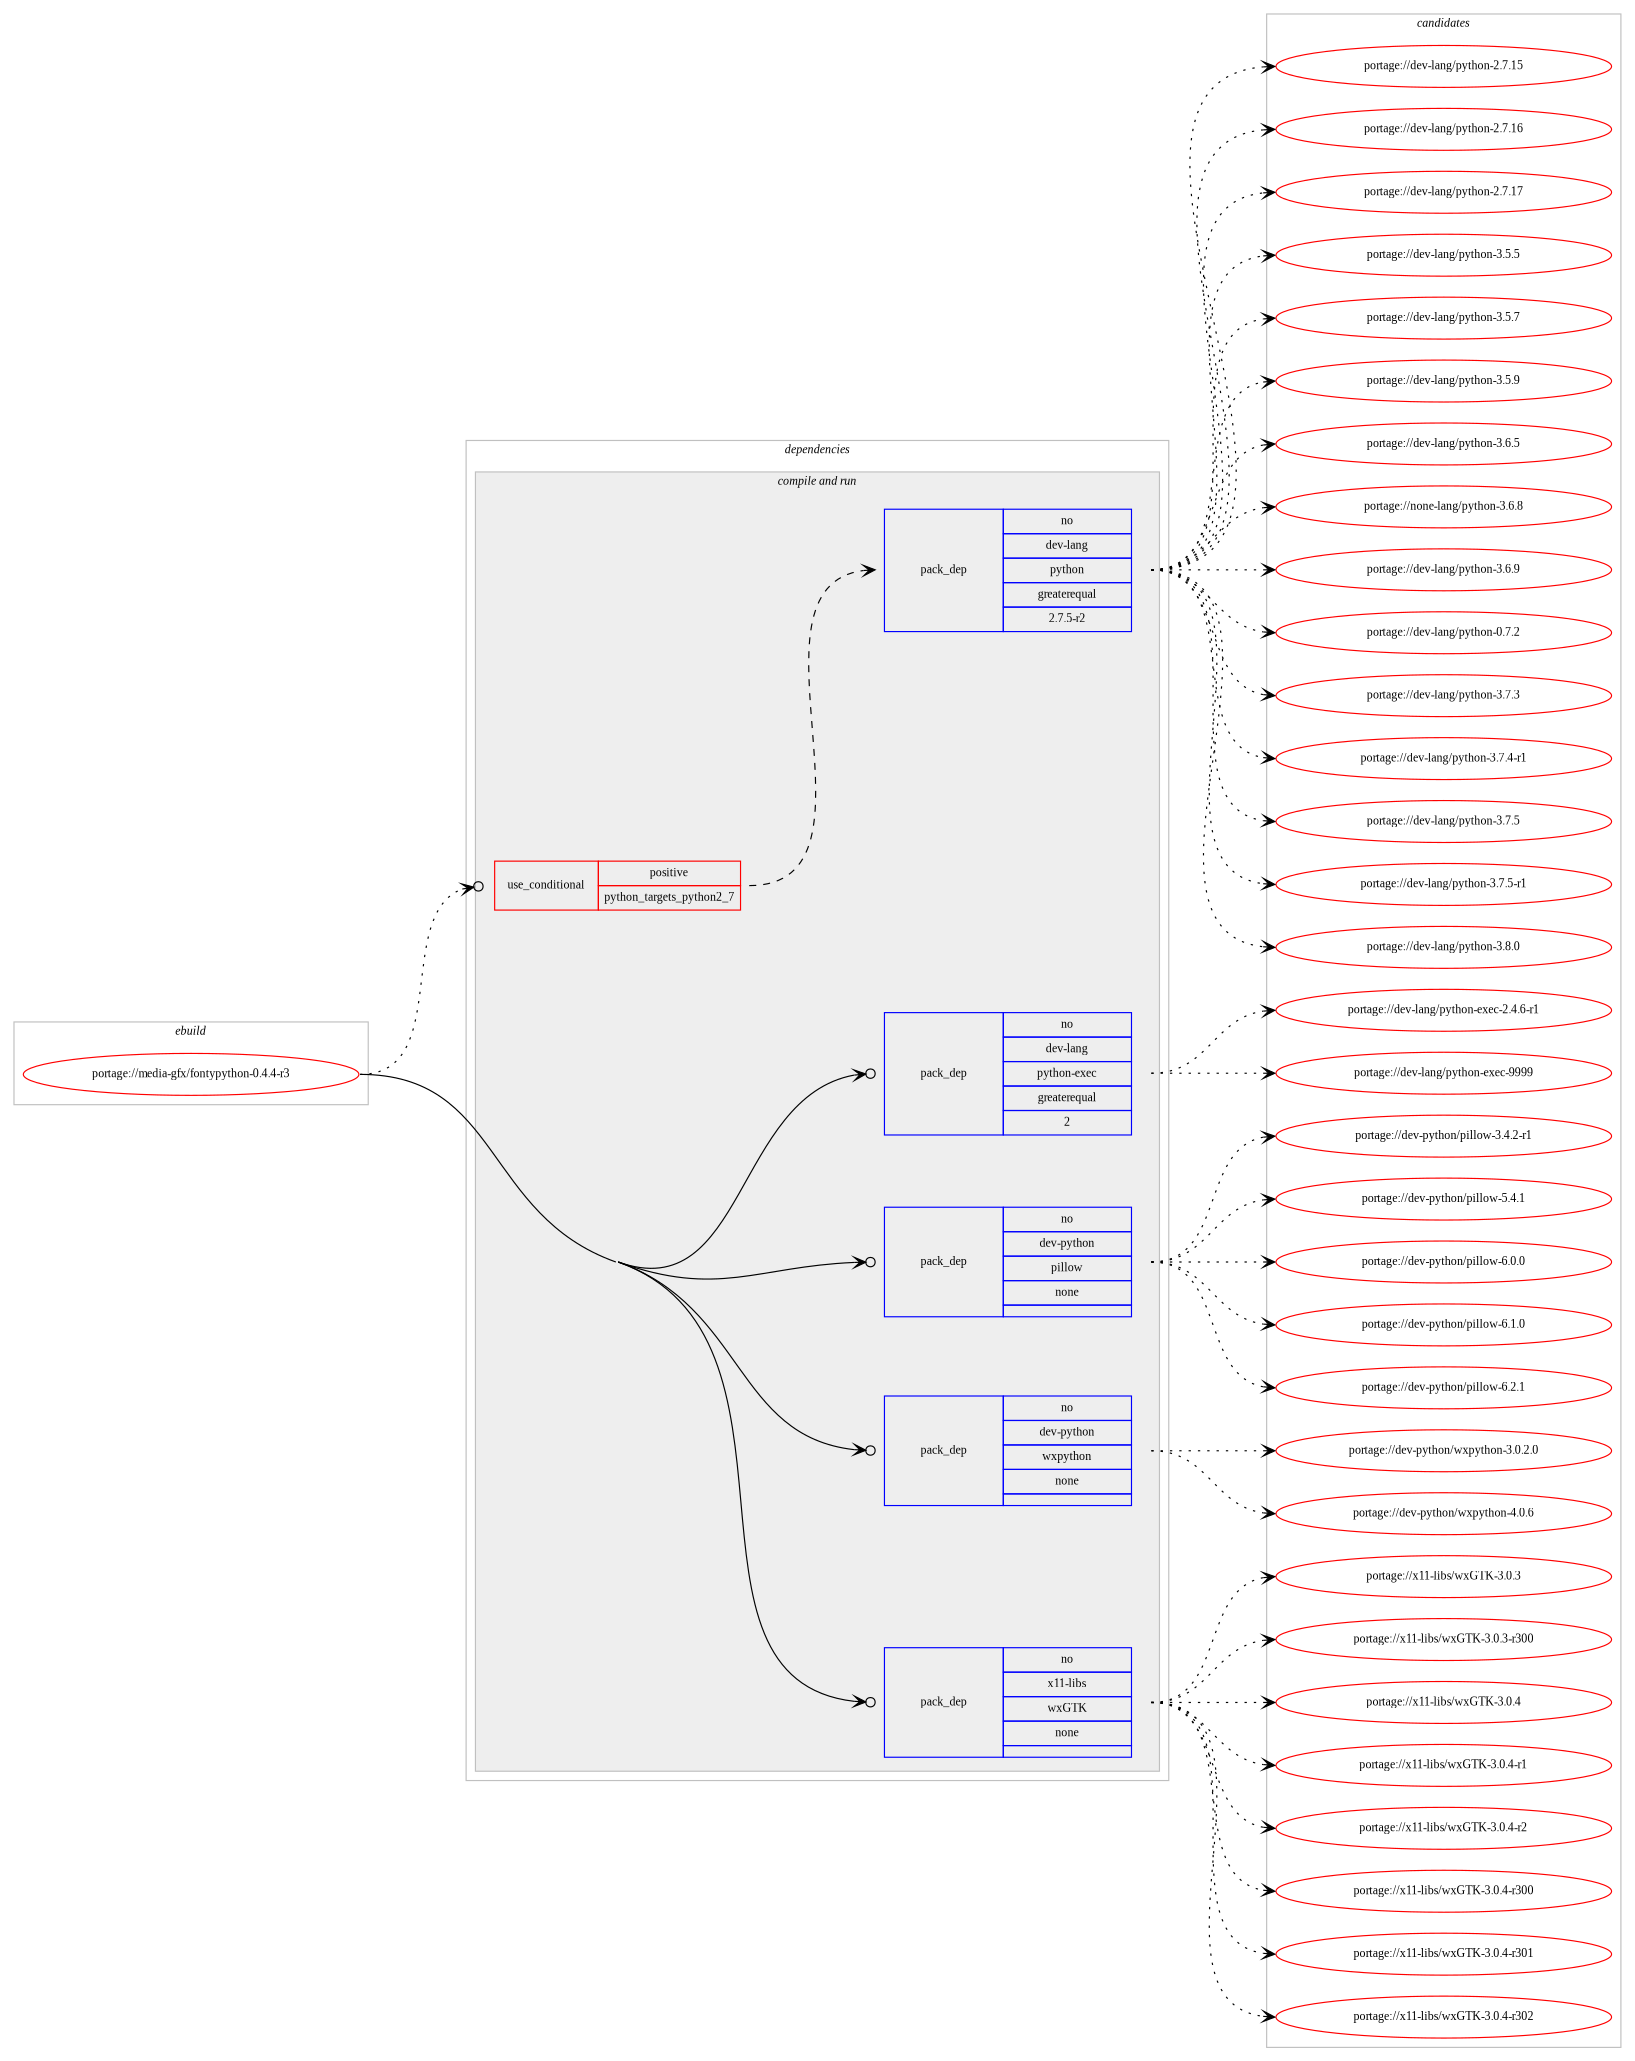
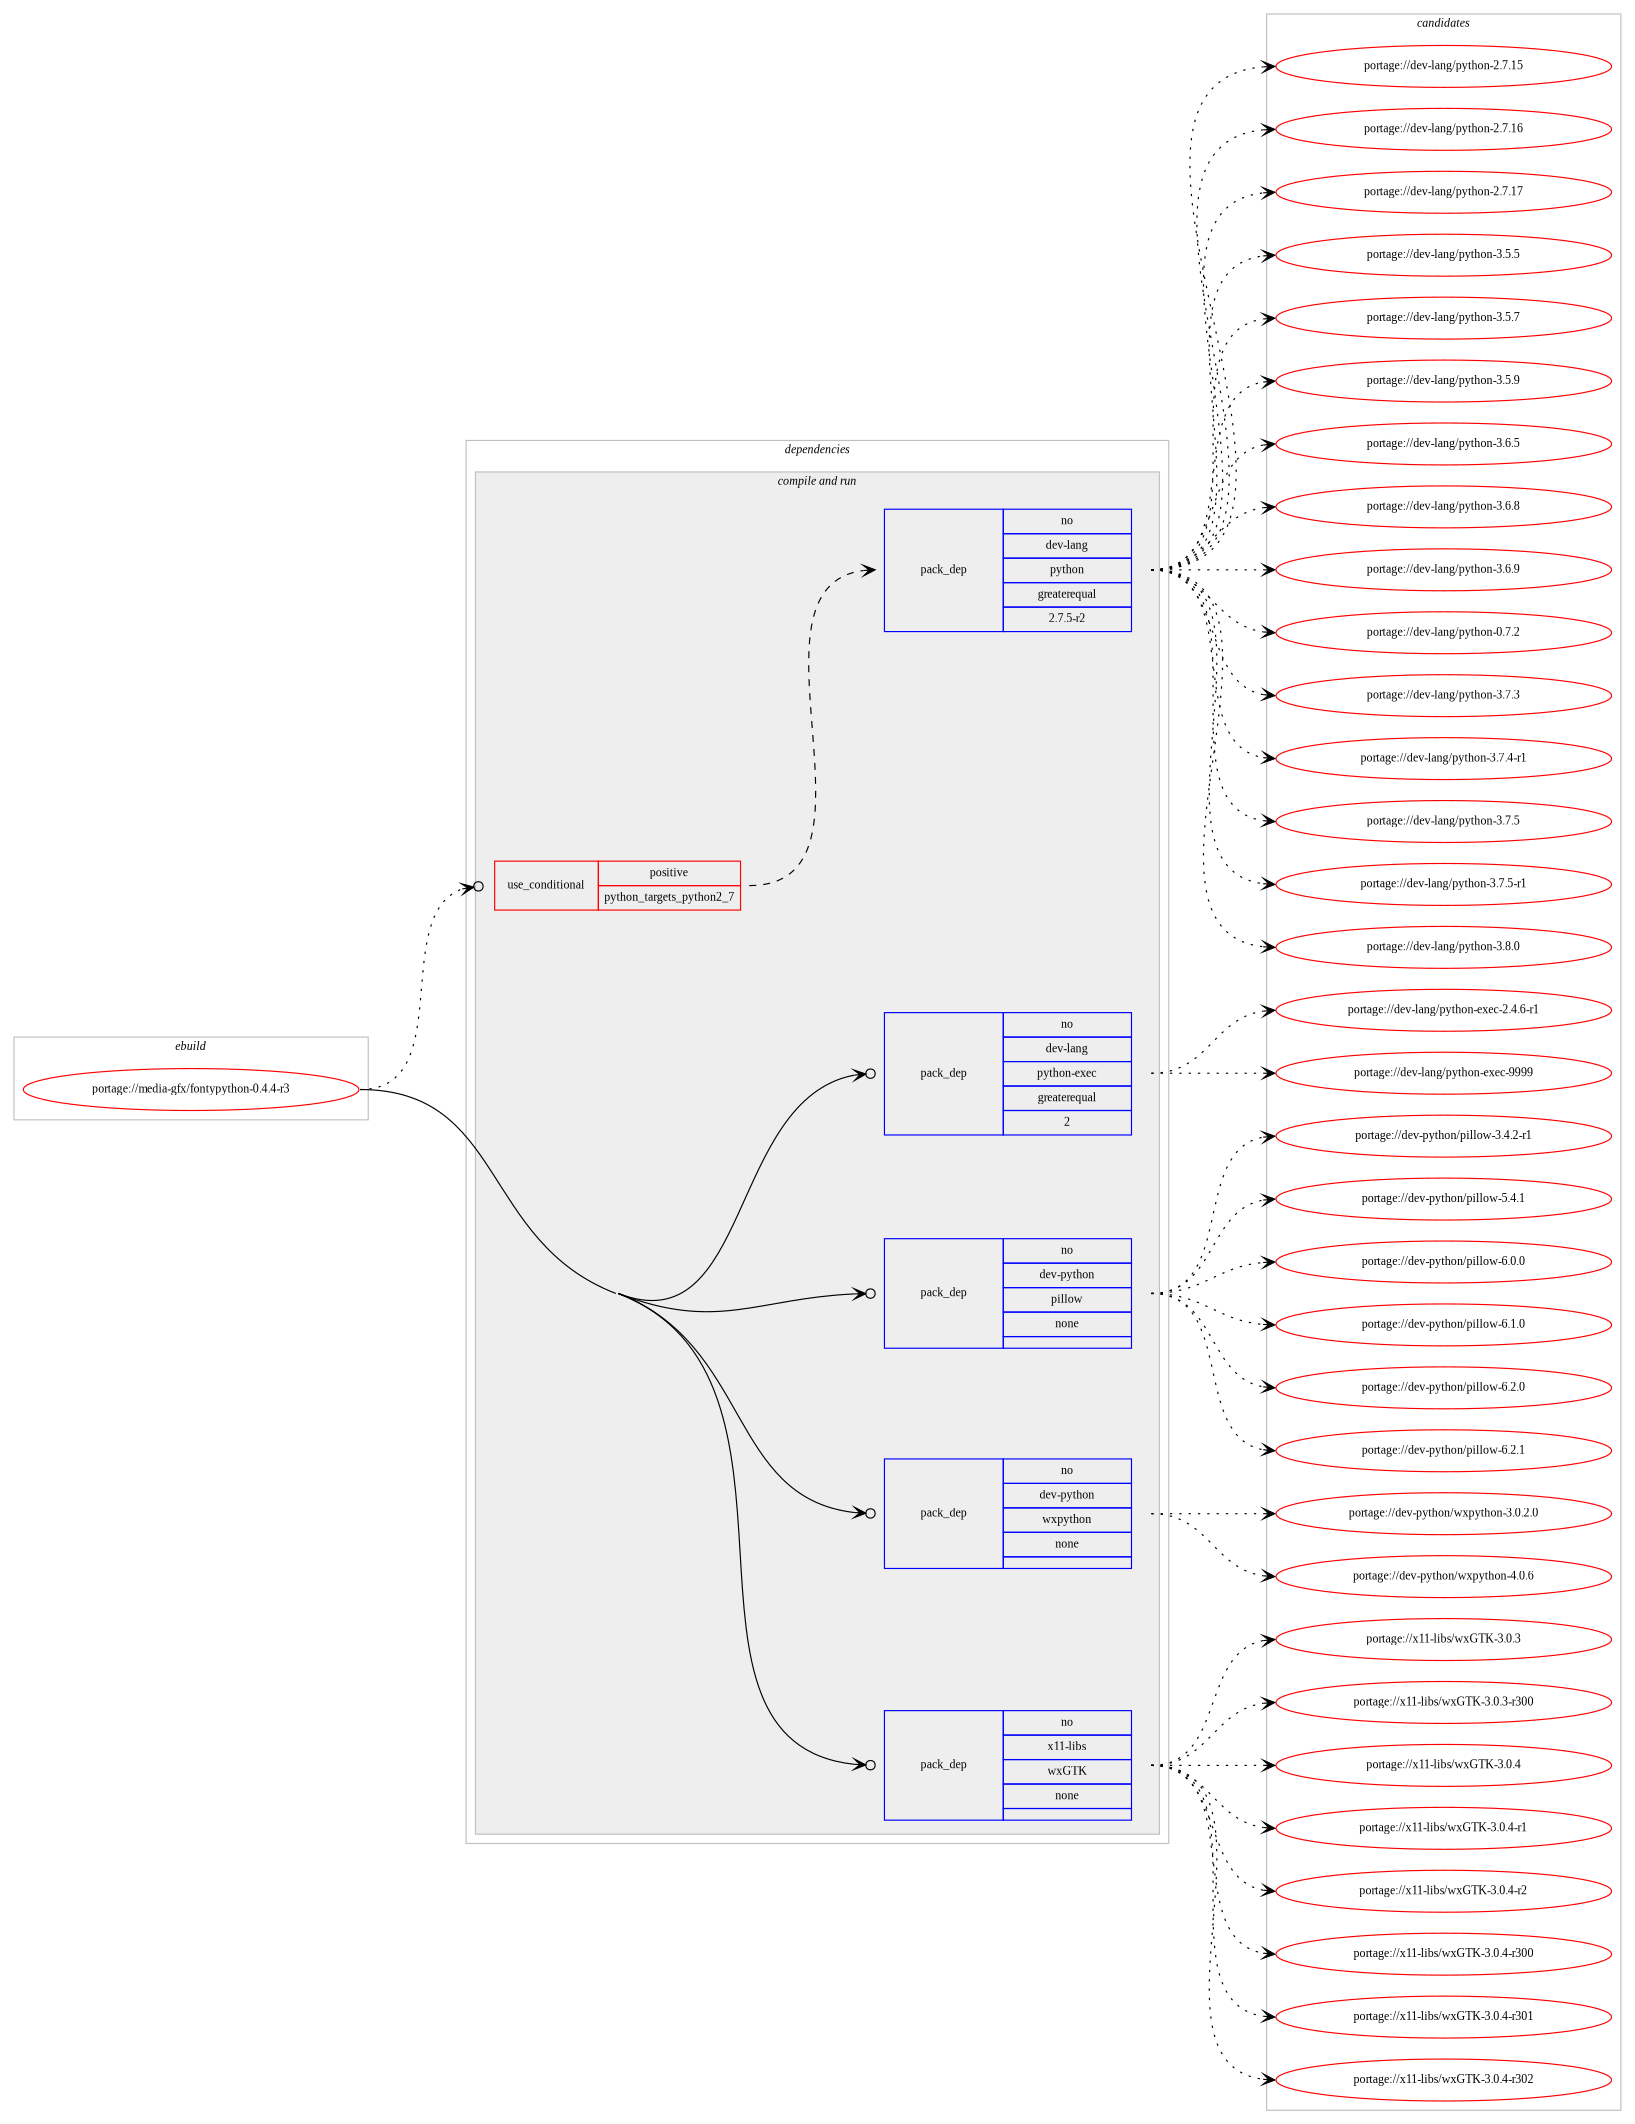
(1444, 507) -> (1444, 507)
none -> (1444, 1388)
